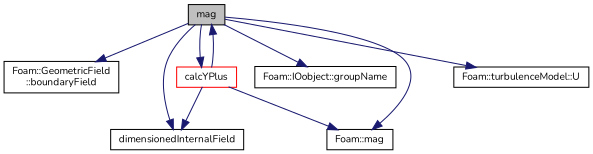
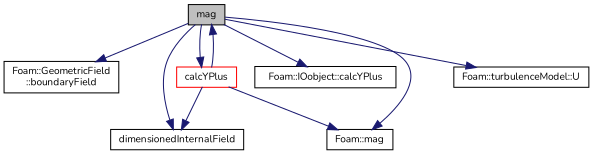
(325, 77) -> (325, 77)
